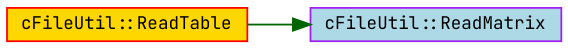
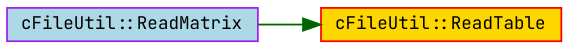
(270, 25) -> (280, 25)
